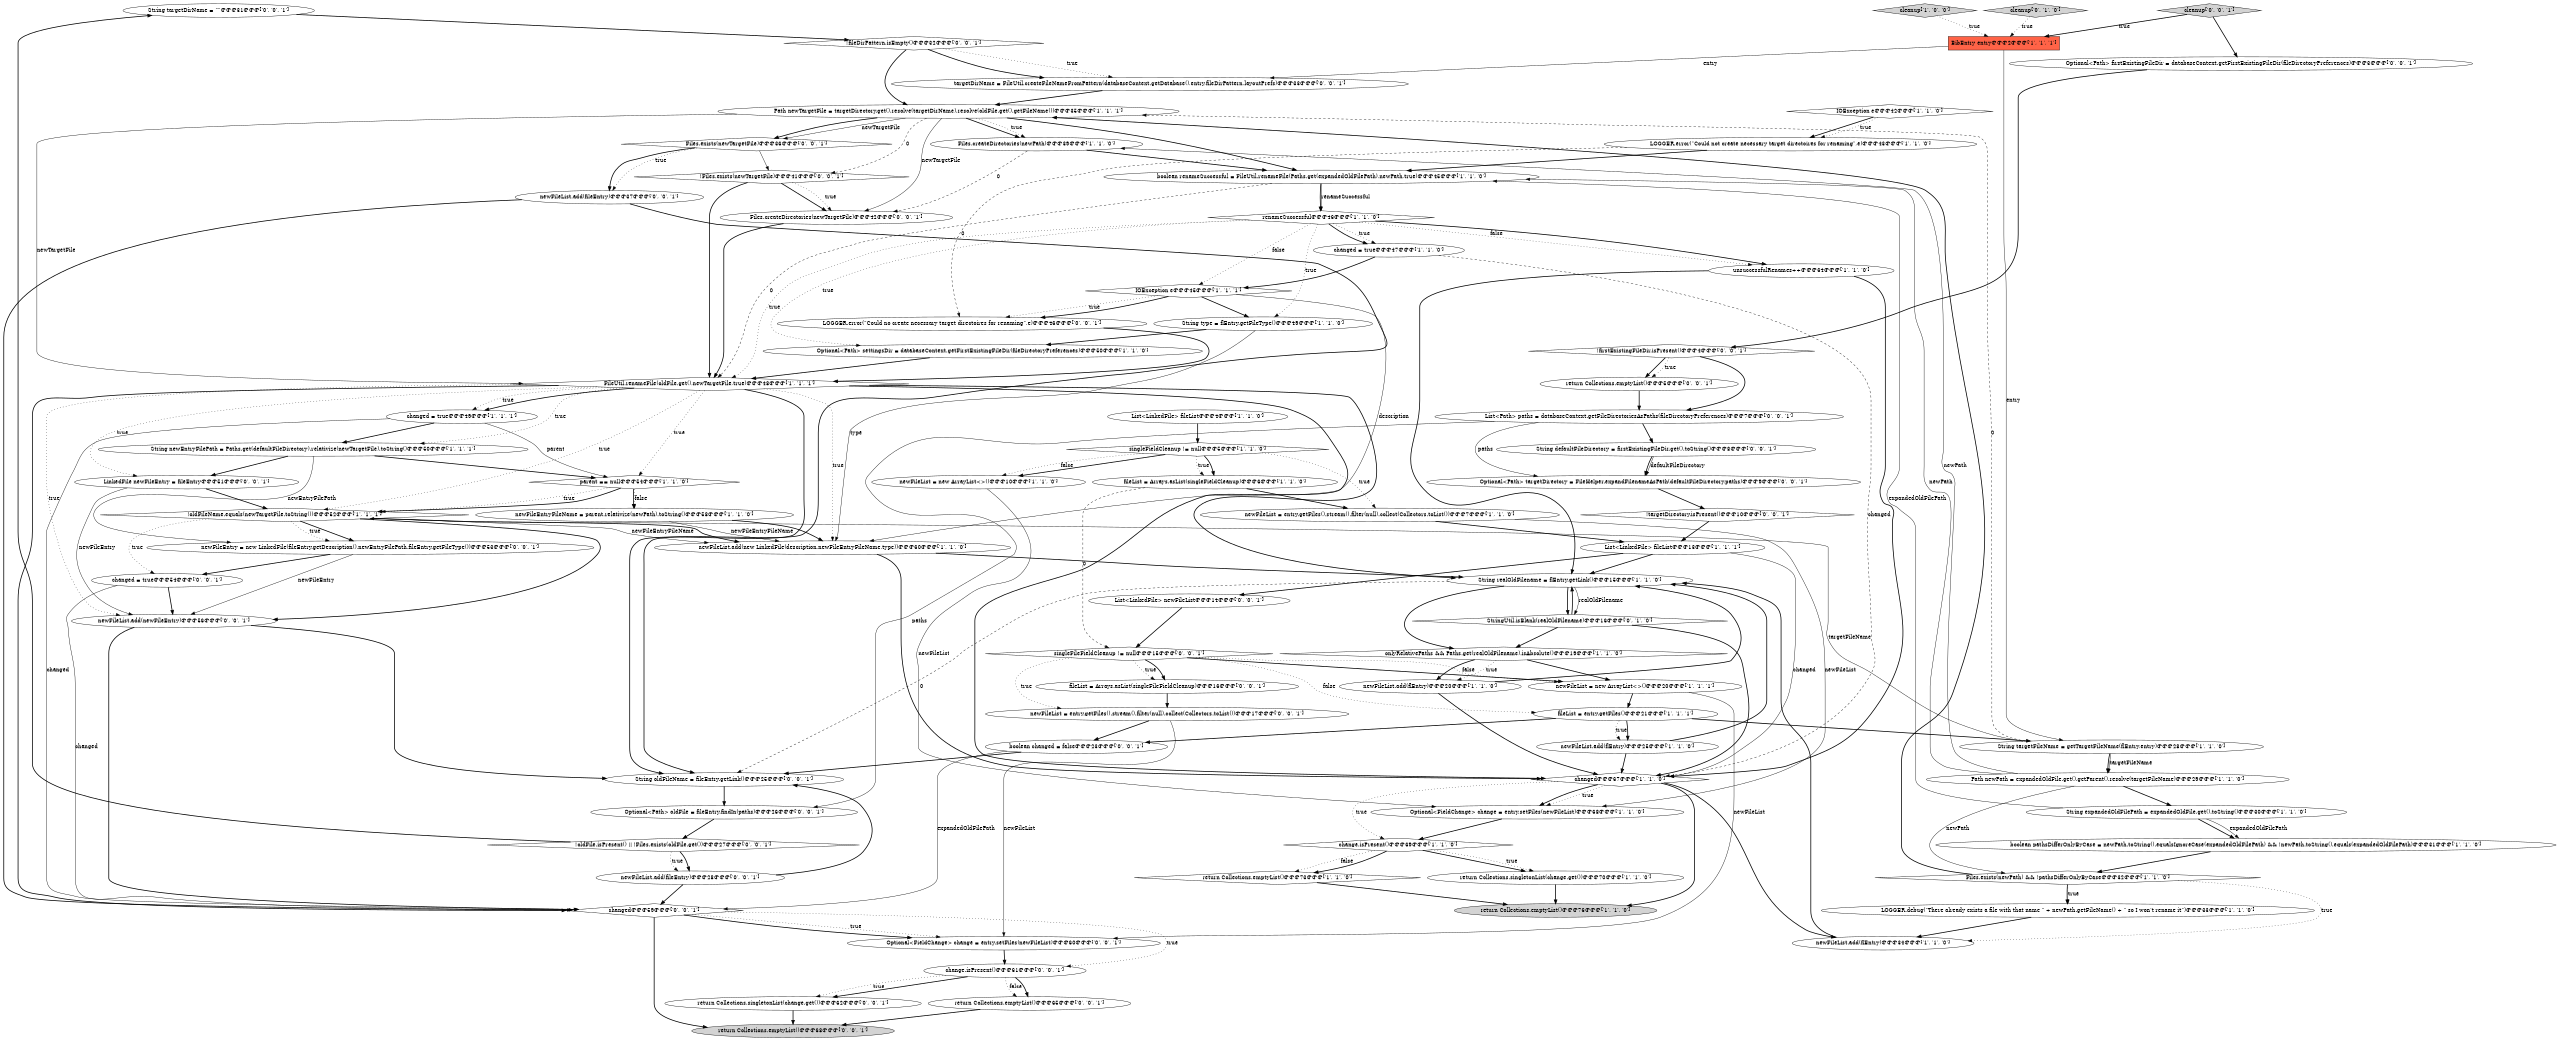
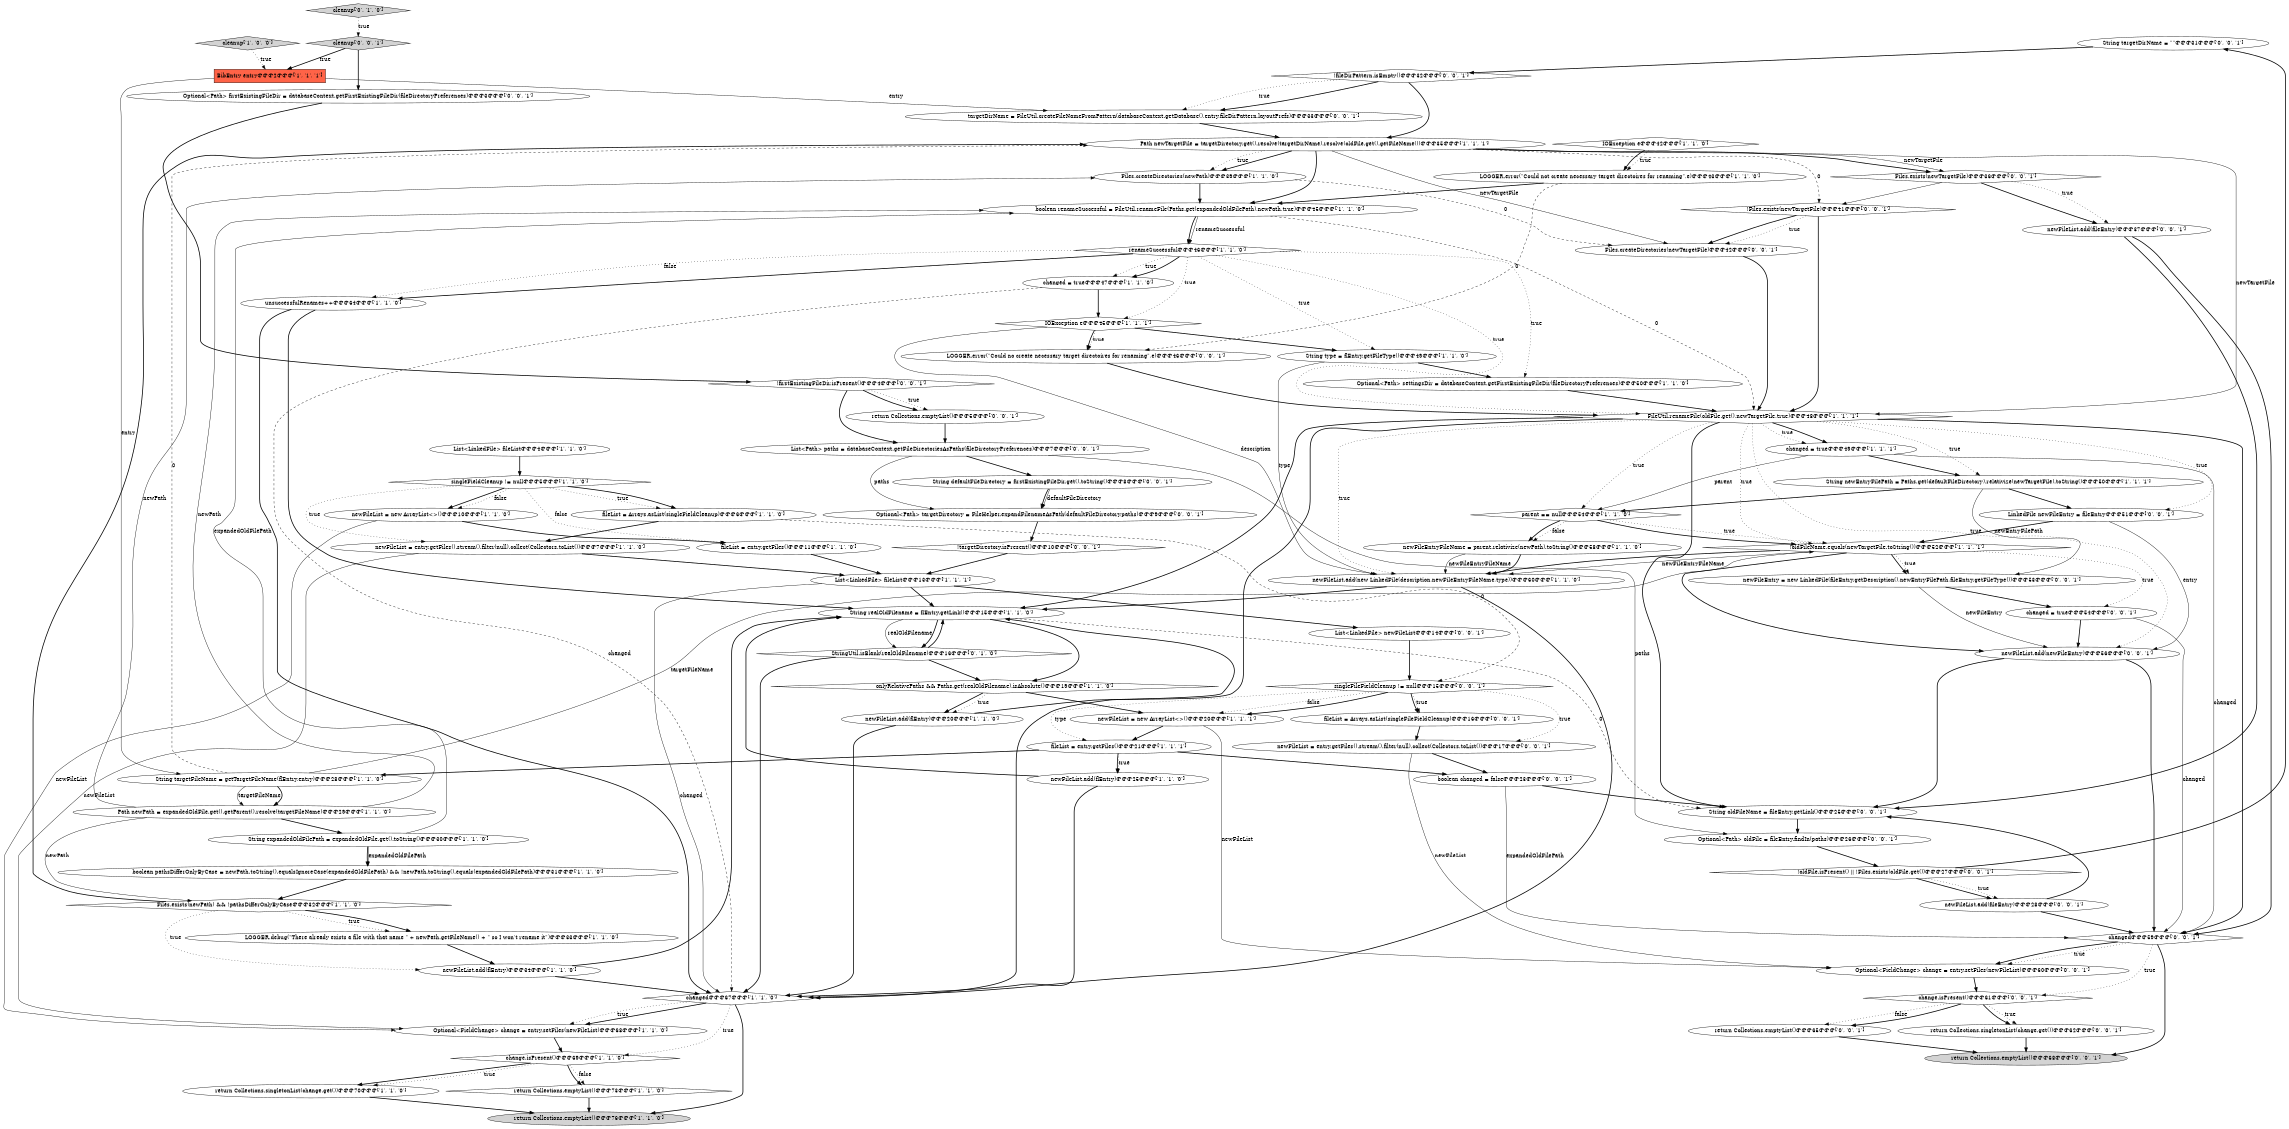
(2021, 25) -> (358, 25)
(1279, 250) -> (1190, 283)
(97, 548) -> (2190, 580)
none -> (789, 548)
(1329, 687) -> (1061, 719)
(1748, 860) -> (625, 985)
(1005, 971) -> (1978, 998)
